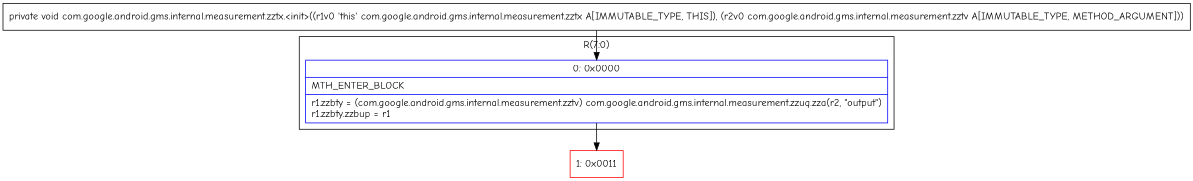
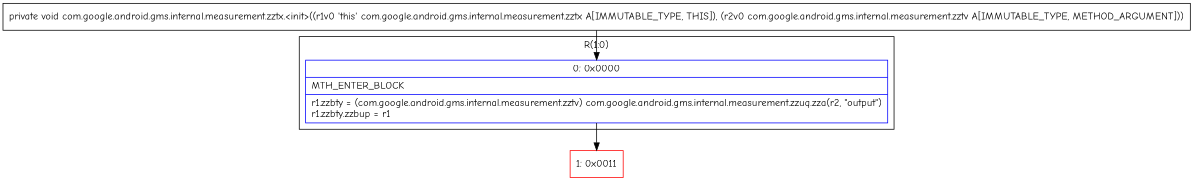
(597, 45) -> (597, 45)
